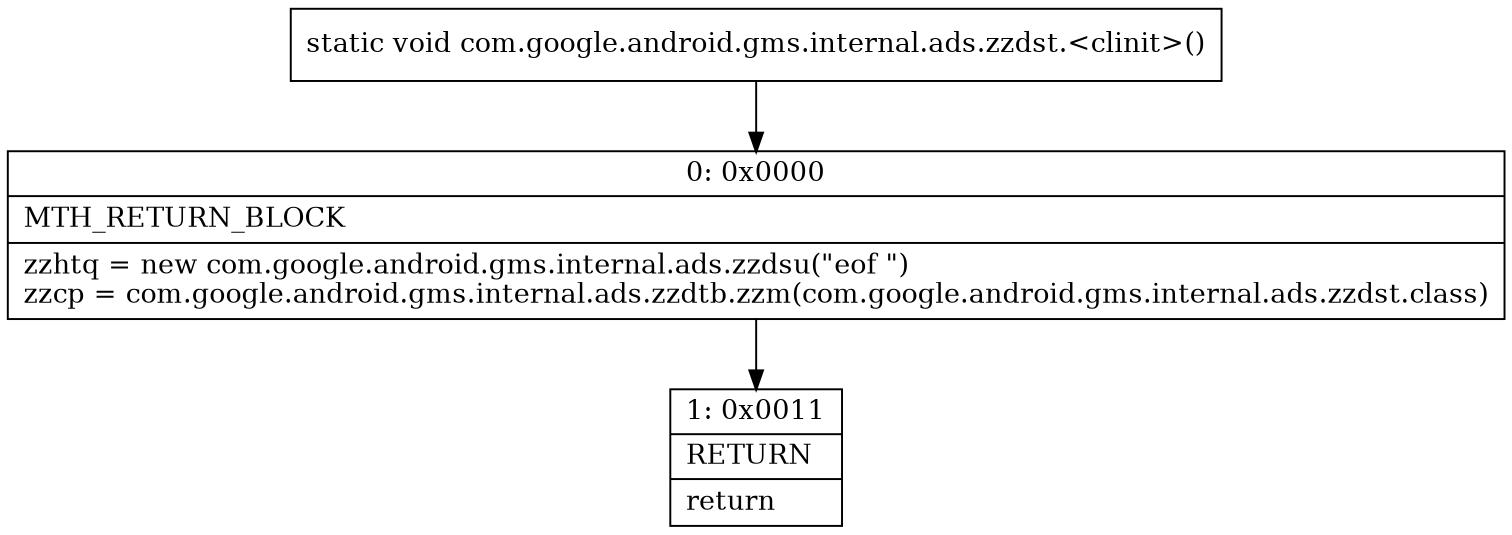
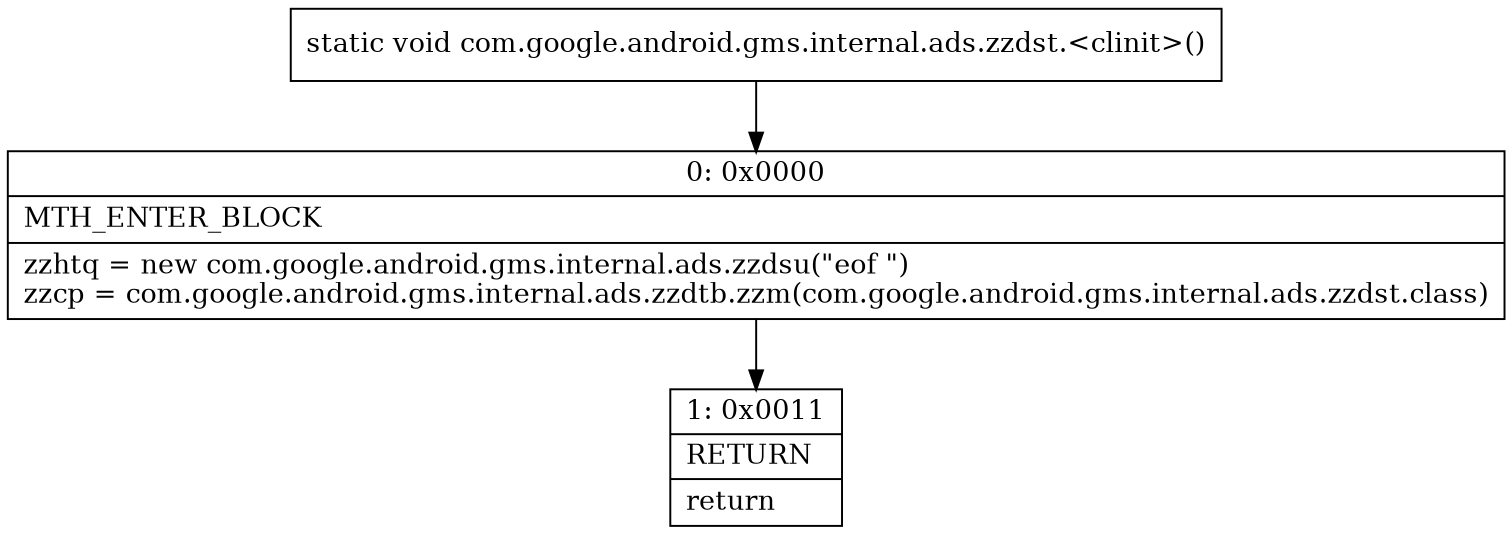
(185, 219) -> (174, 219)
